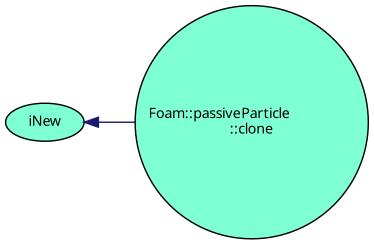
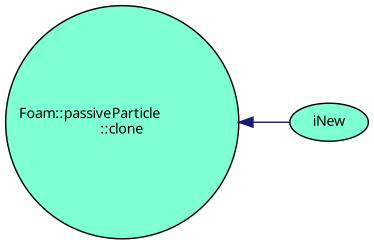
(117, 122) -> (272, 122)
